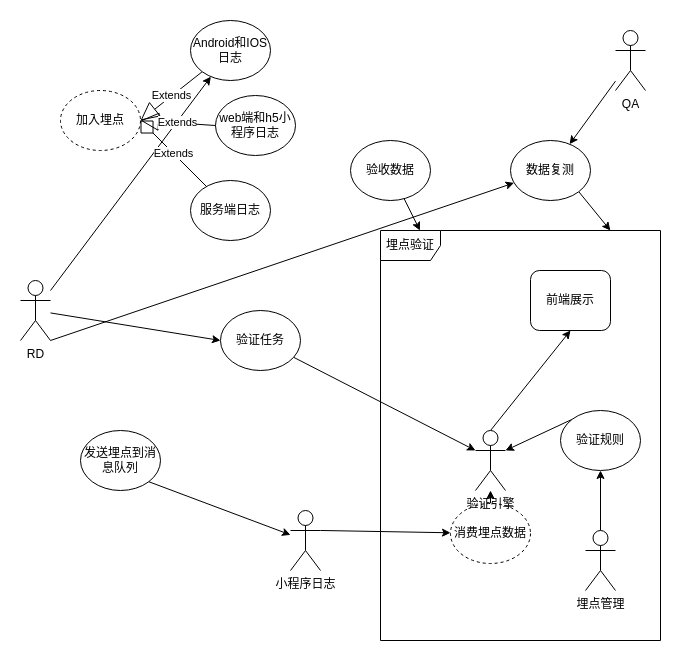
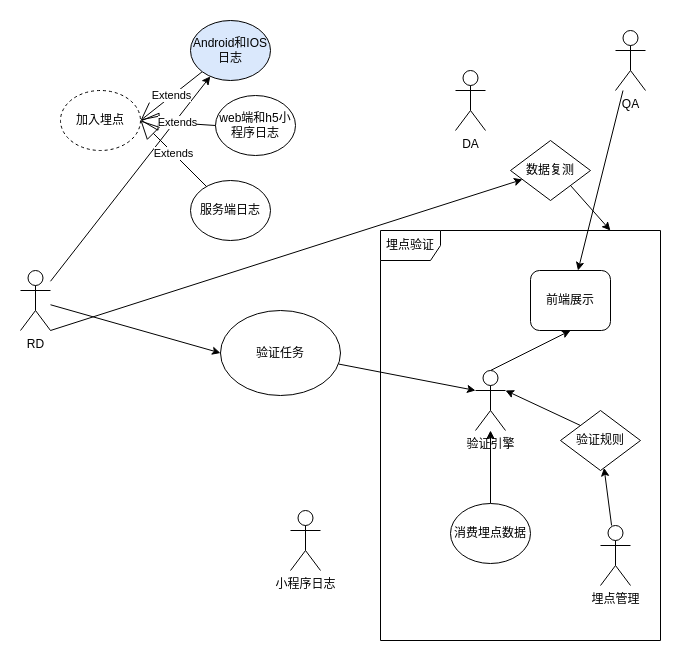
(231, 51) -> (231, 51)
none -> (471, 101)
(156, 109) -> (149, 113)
(595, 110) -> (601, 177)
(154, 134) -> (154, 134)
(391, 171) -> none
(551, 171) -> (551, 171)
(410, 211) -> none
(36, 311) -> (36, 301)
(261, 341) -> (281, 353)
(601, 441) -> (601, 441)
(121, 461) -> none
(491, 461) -> (491, 401)
(217, 507) -> none
(383, 532) -> none
(491, 534) -> (491, 534)
(601, 561) -> (616, 556)
